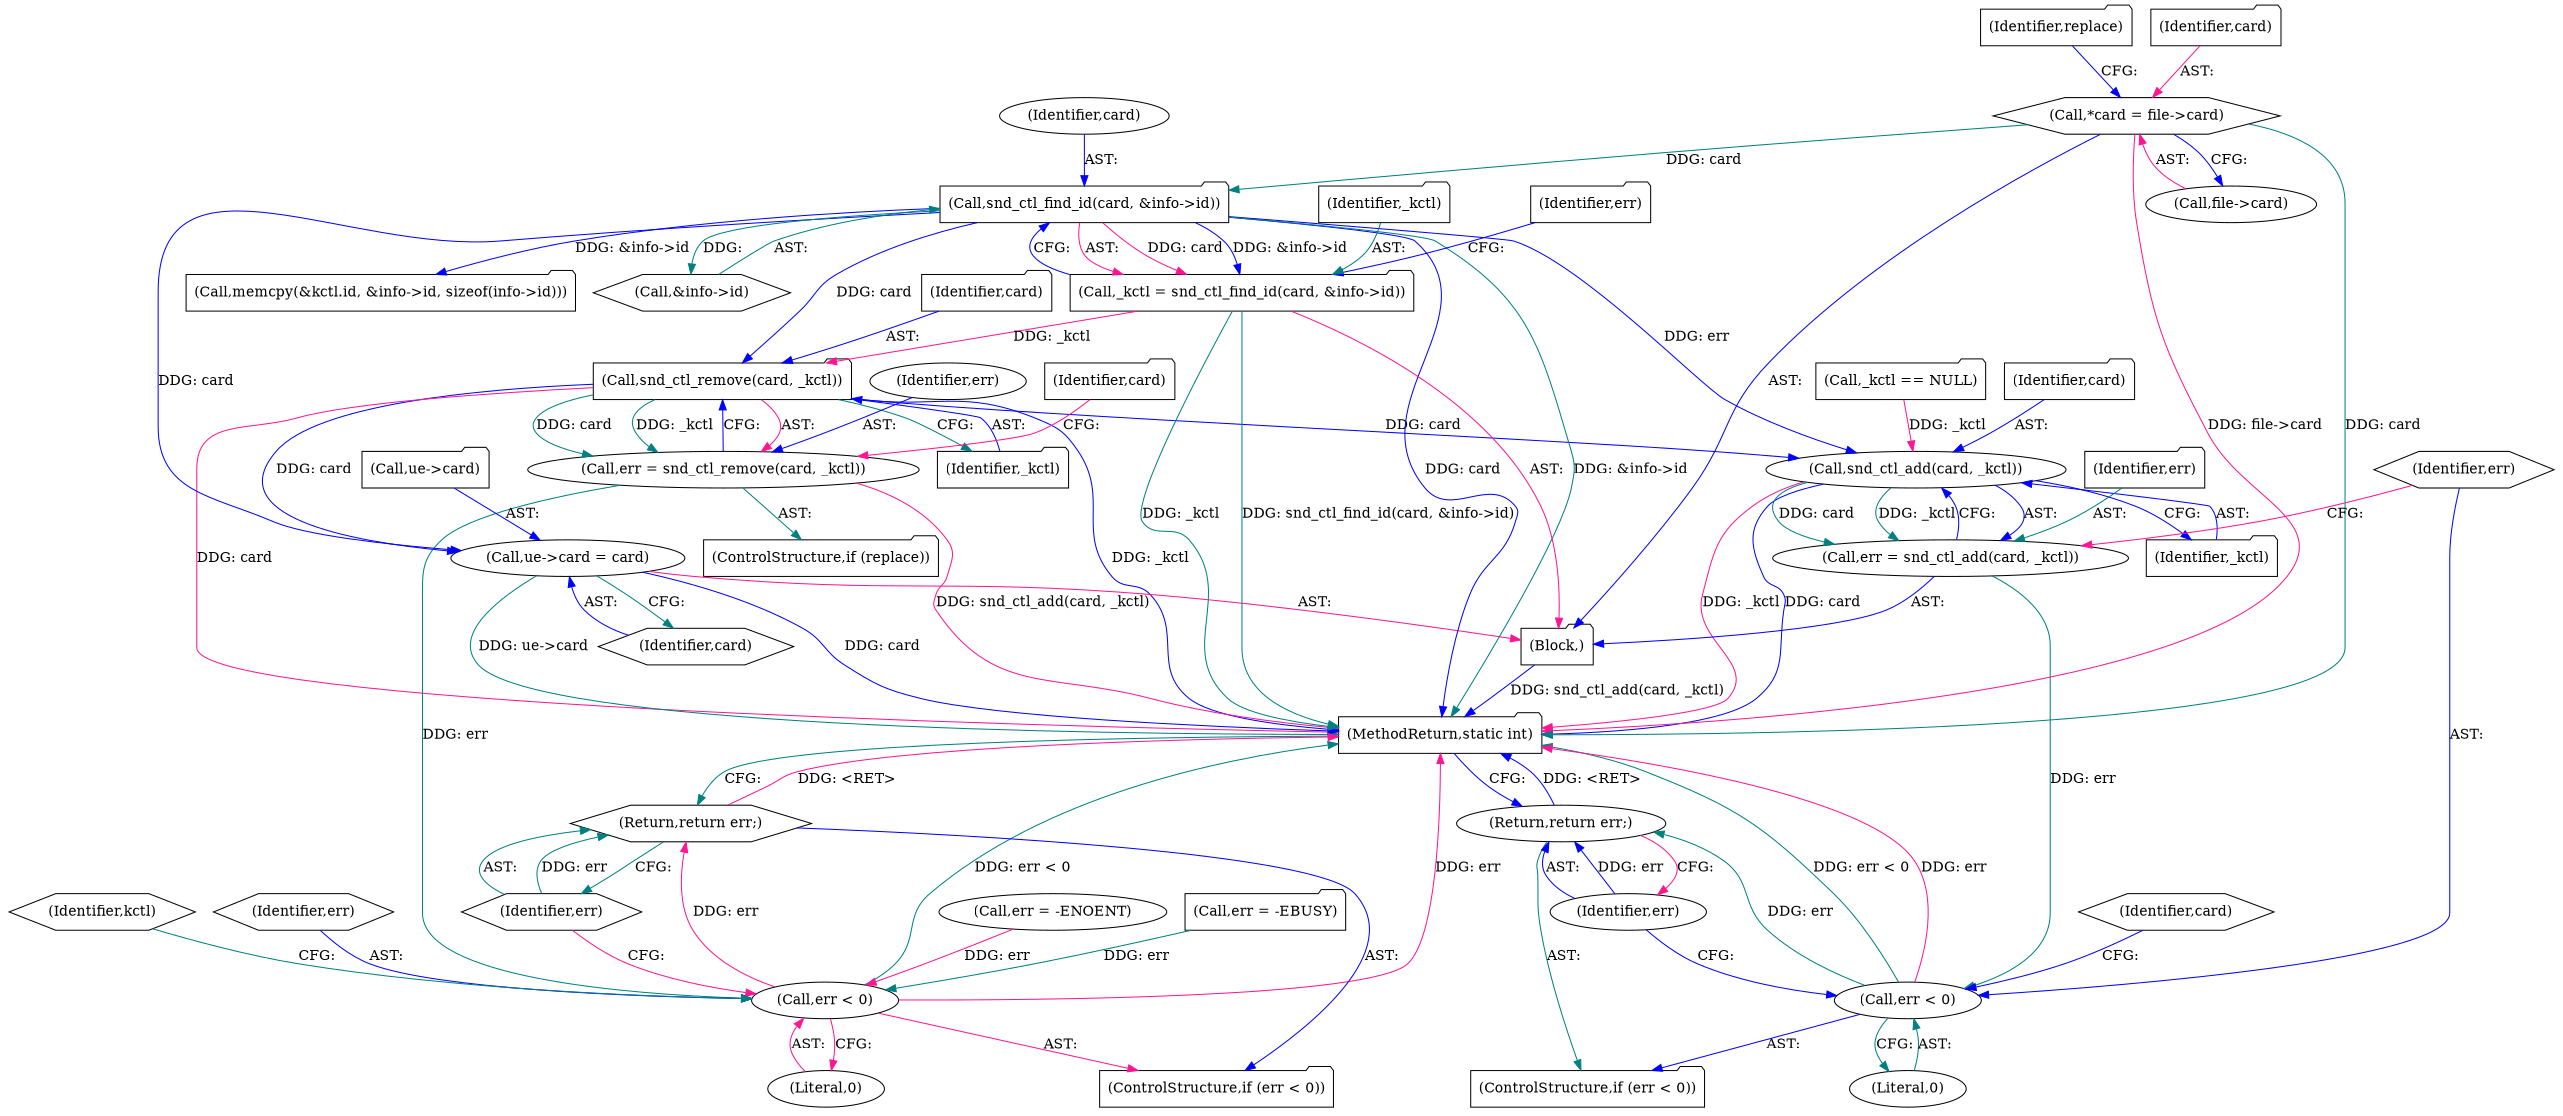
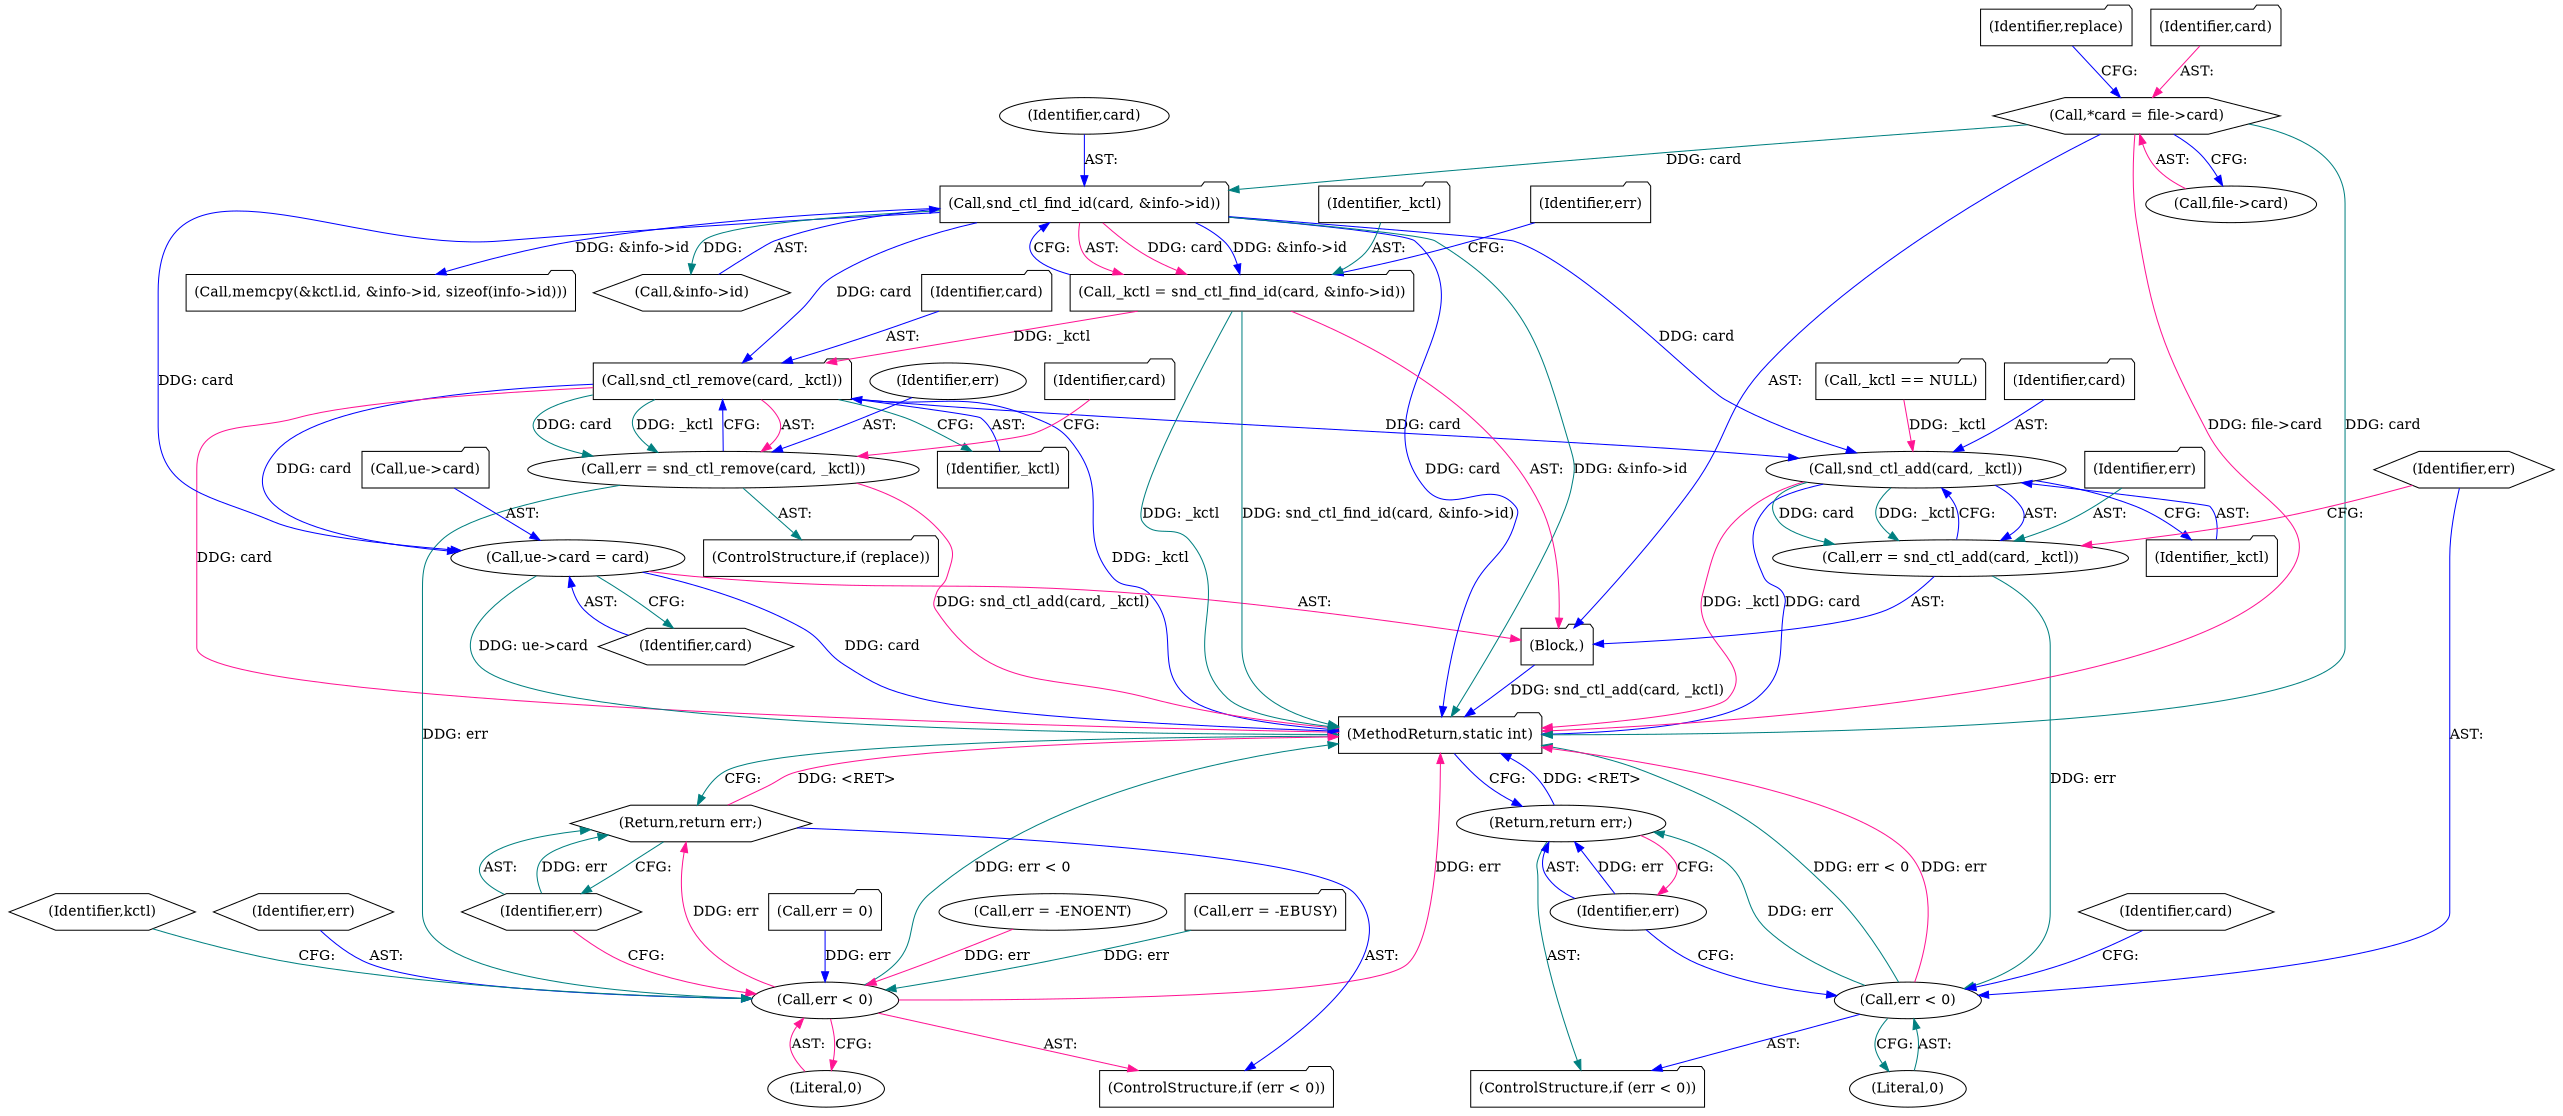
(819, 228) -> (819, 228)
(1697, 337) -> (1697, 337)
none -> (825, 912)
